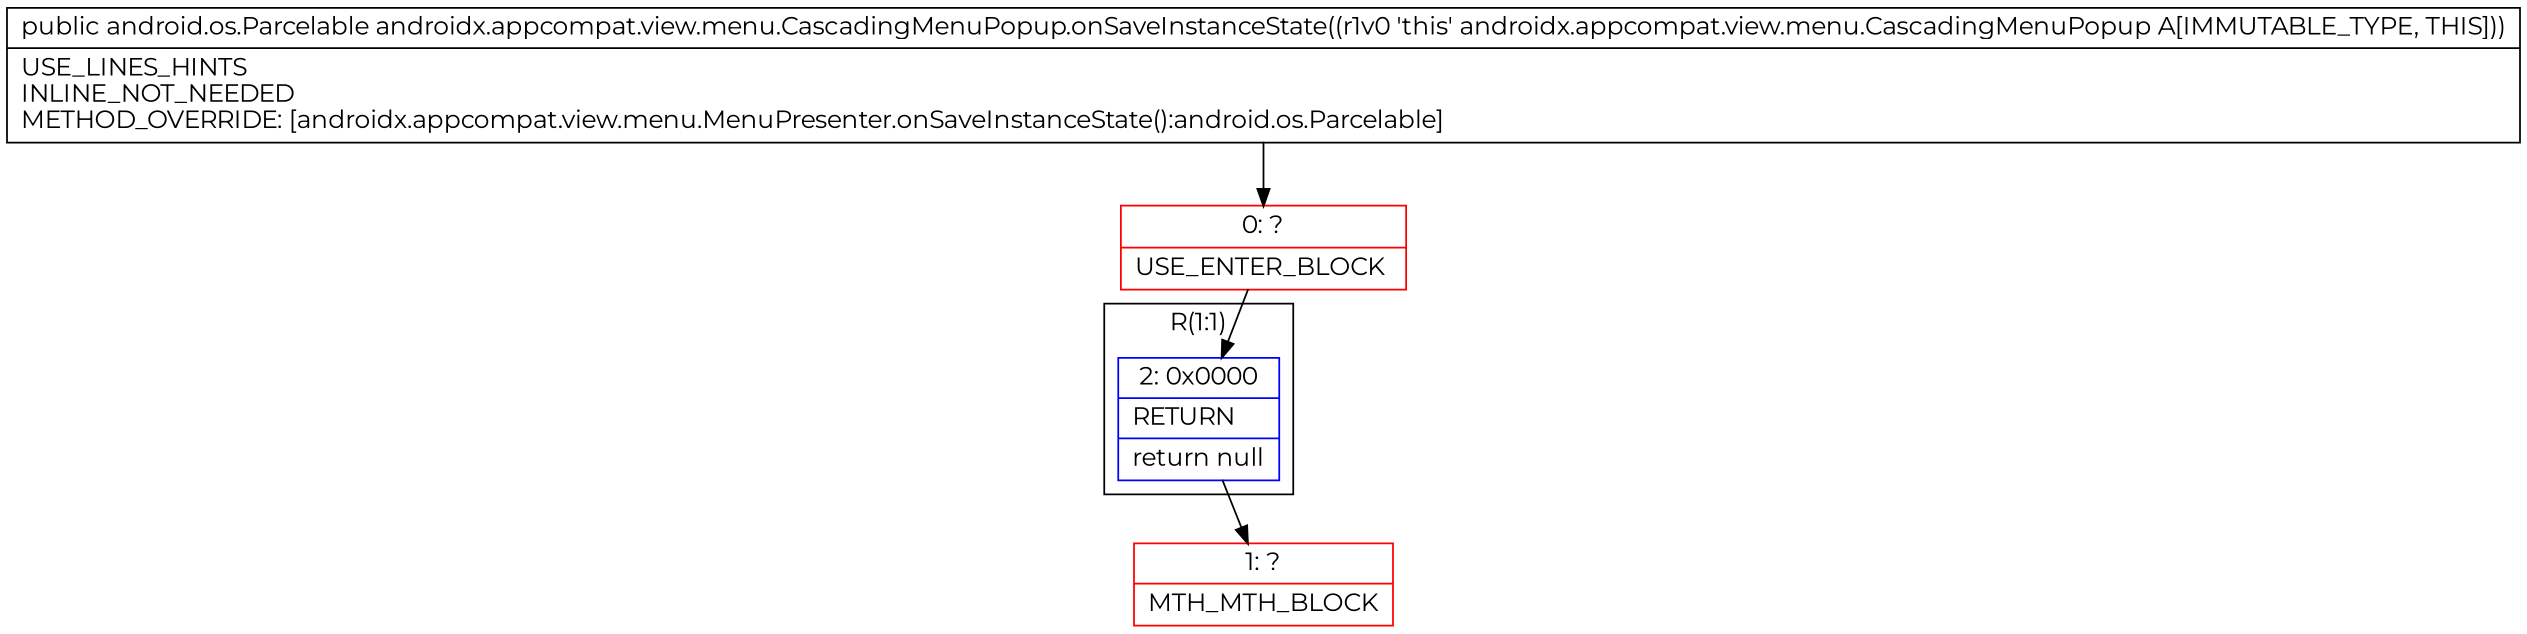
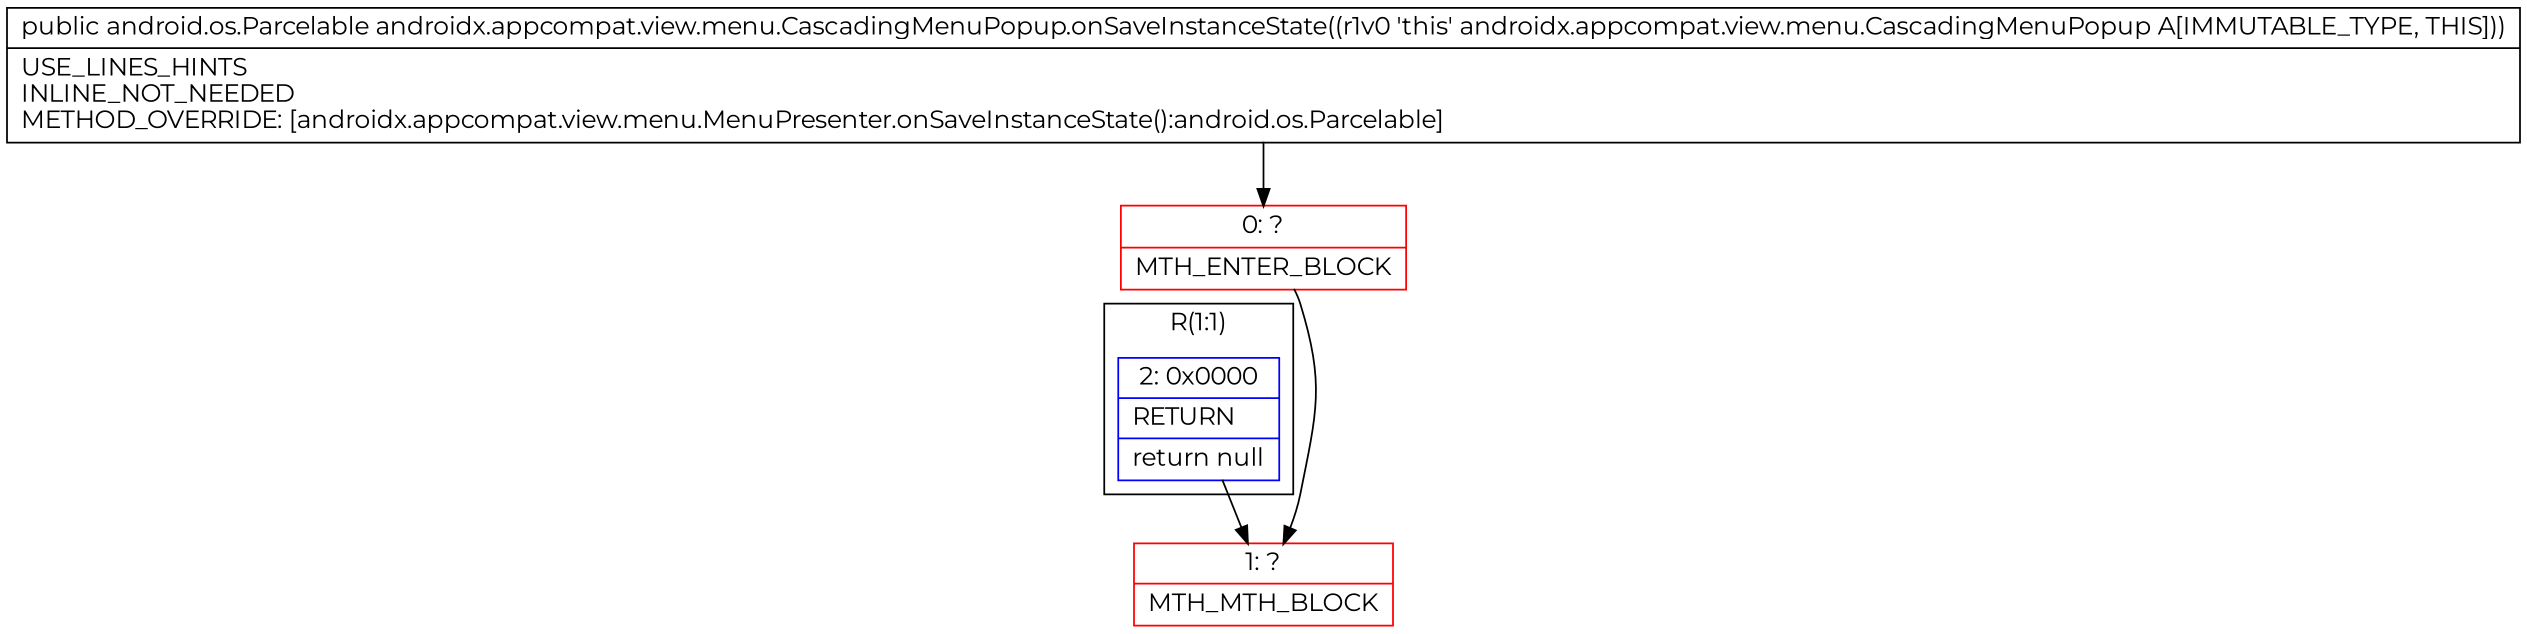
(1260, 268) -> (1264, 268)
(1238, 315) -> (1315, 408)
